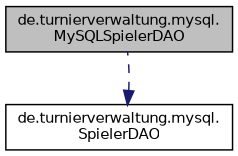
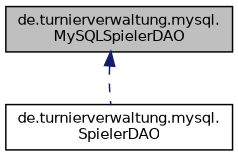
(129, 71) -> (109, 86)
